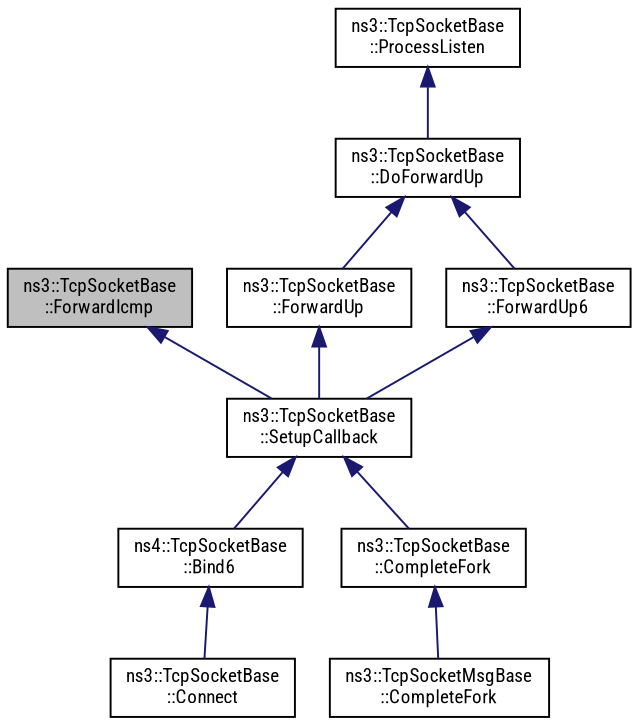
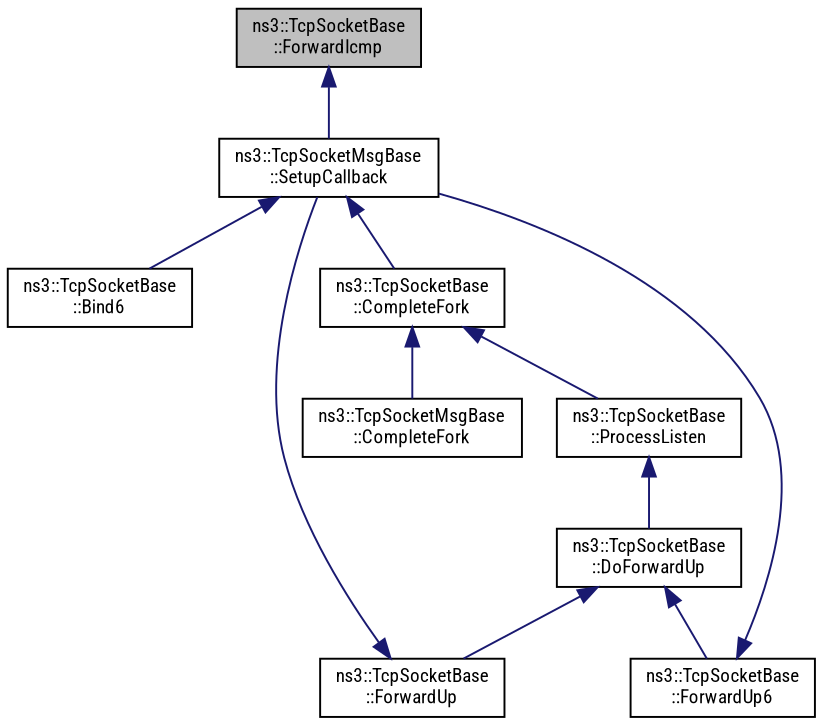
none -> (539, 368)
(319, 428) -> (329, 168)
(211, 558) -> (100, 298)
(203, 688) -> none
